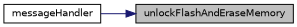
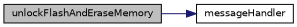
(113, 14) -> (174, 14)
